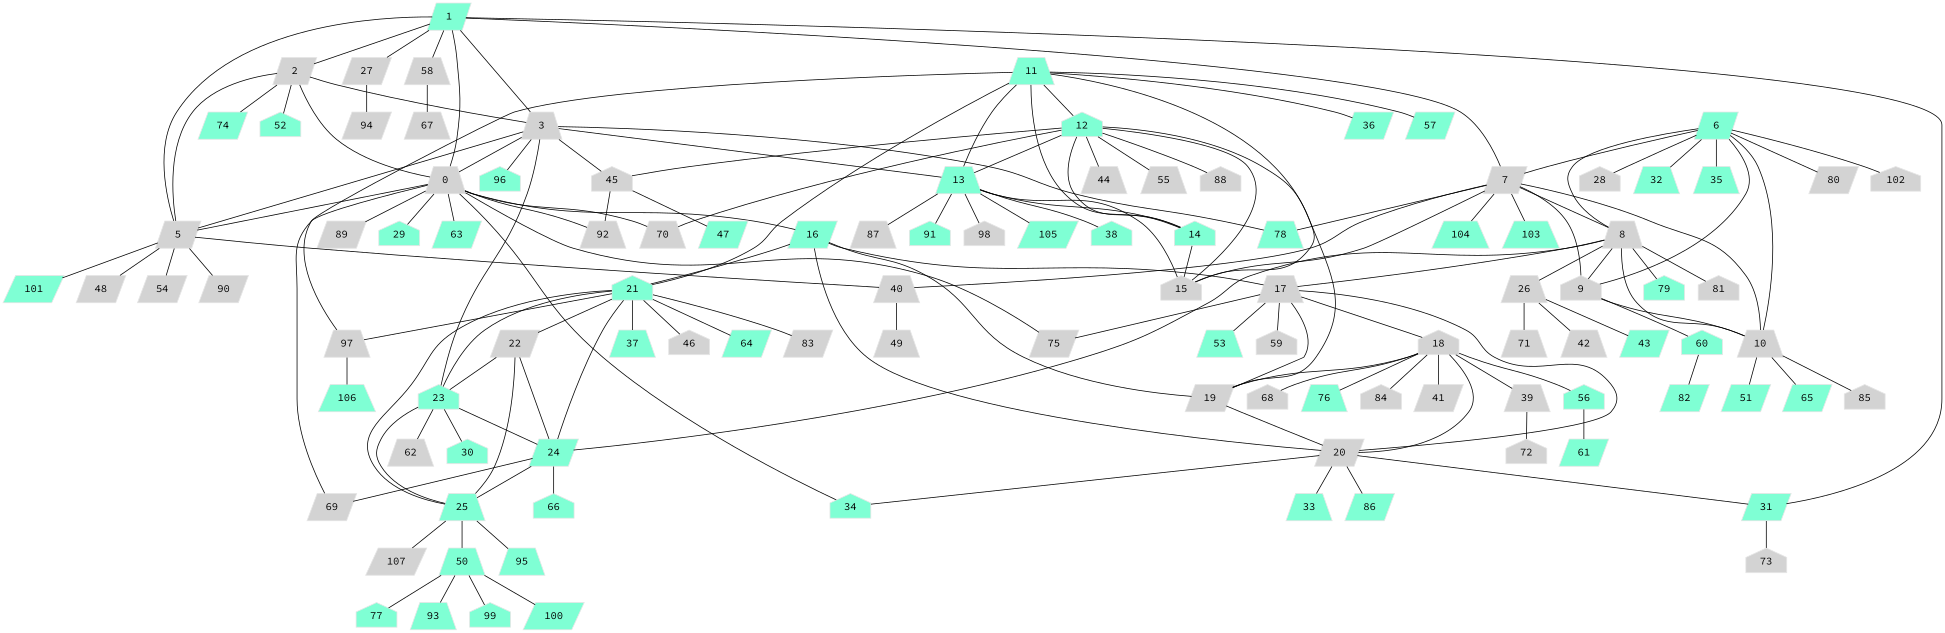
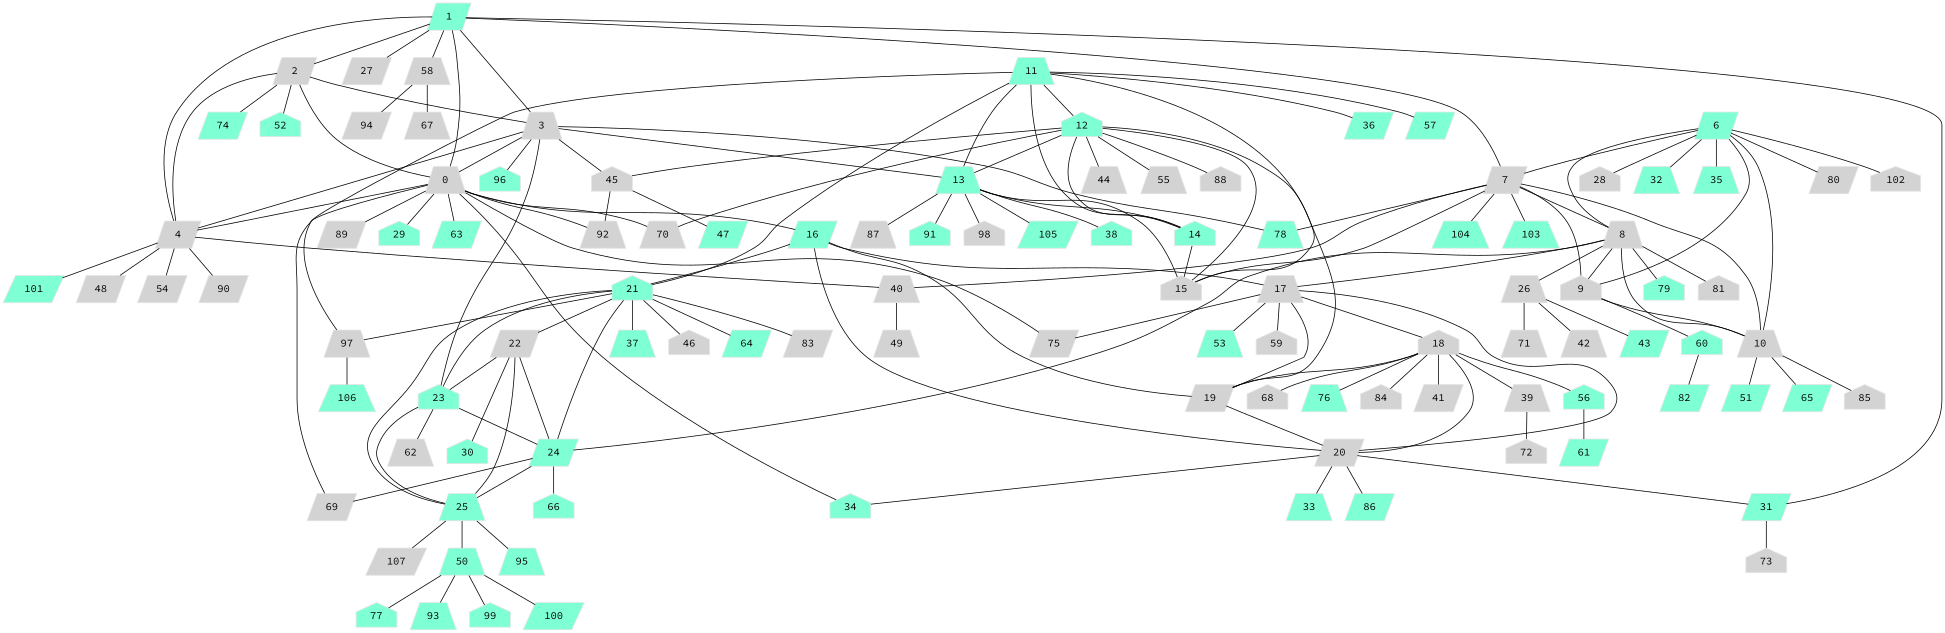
(367, 98) -> (401, 94)
(178, 235) -> (178, 235)
(453, 425) -> (491, 399)
